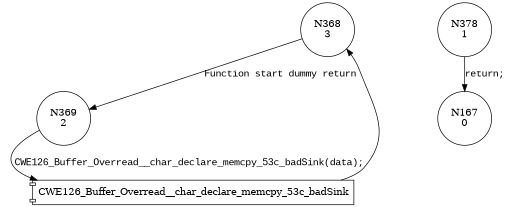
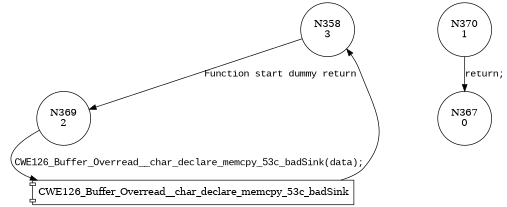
(328, 30) -> (328, 30)
(465, 30) -> (465, 30)
(465, 118) -> (465, 118)
